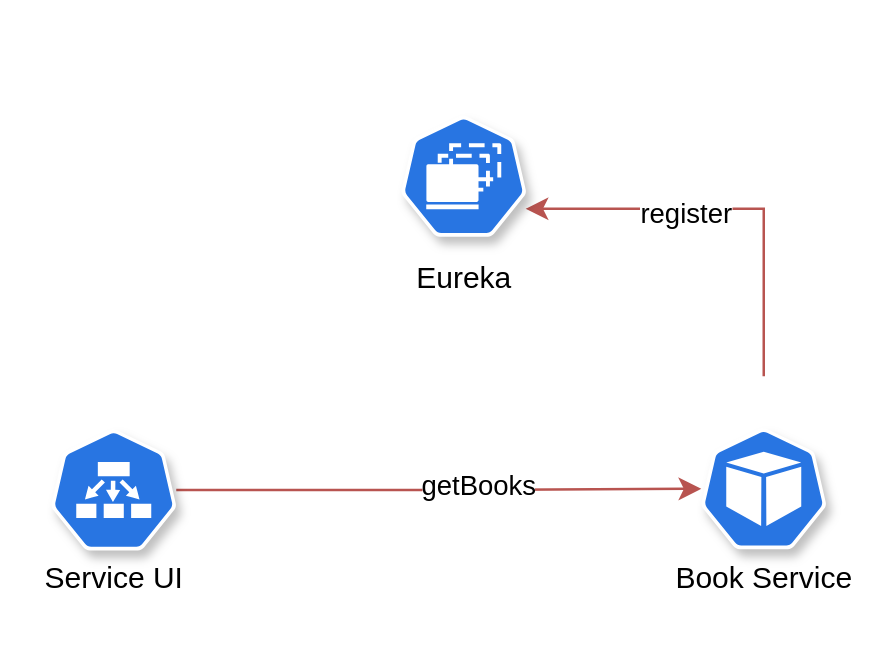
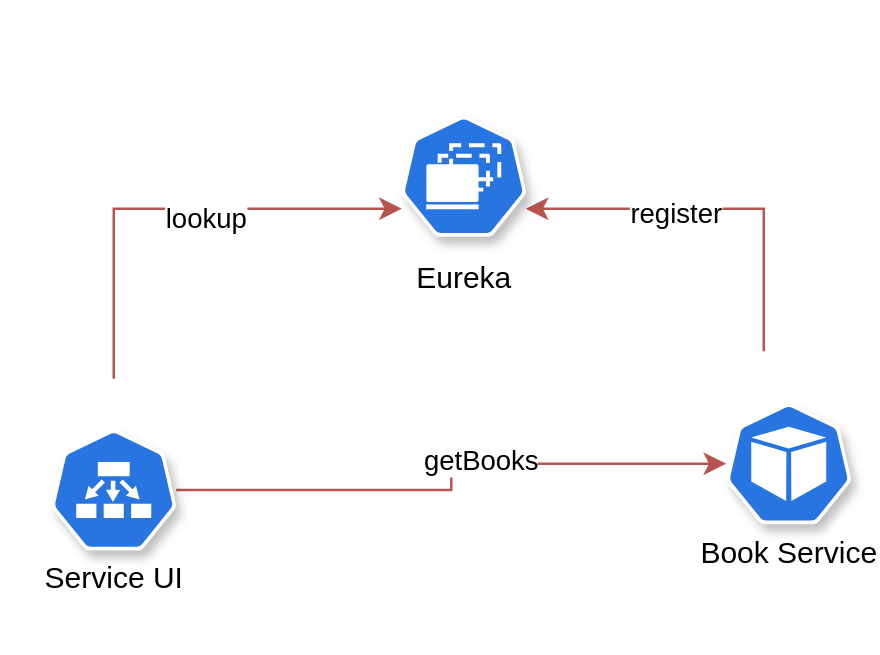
none -> (114, 266)
(764, 489) -> (789, 464)
